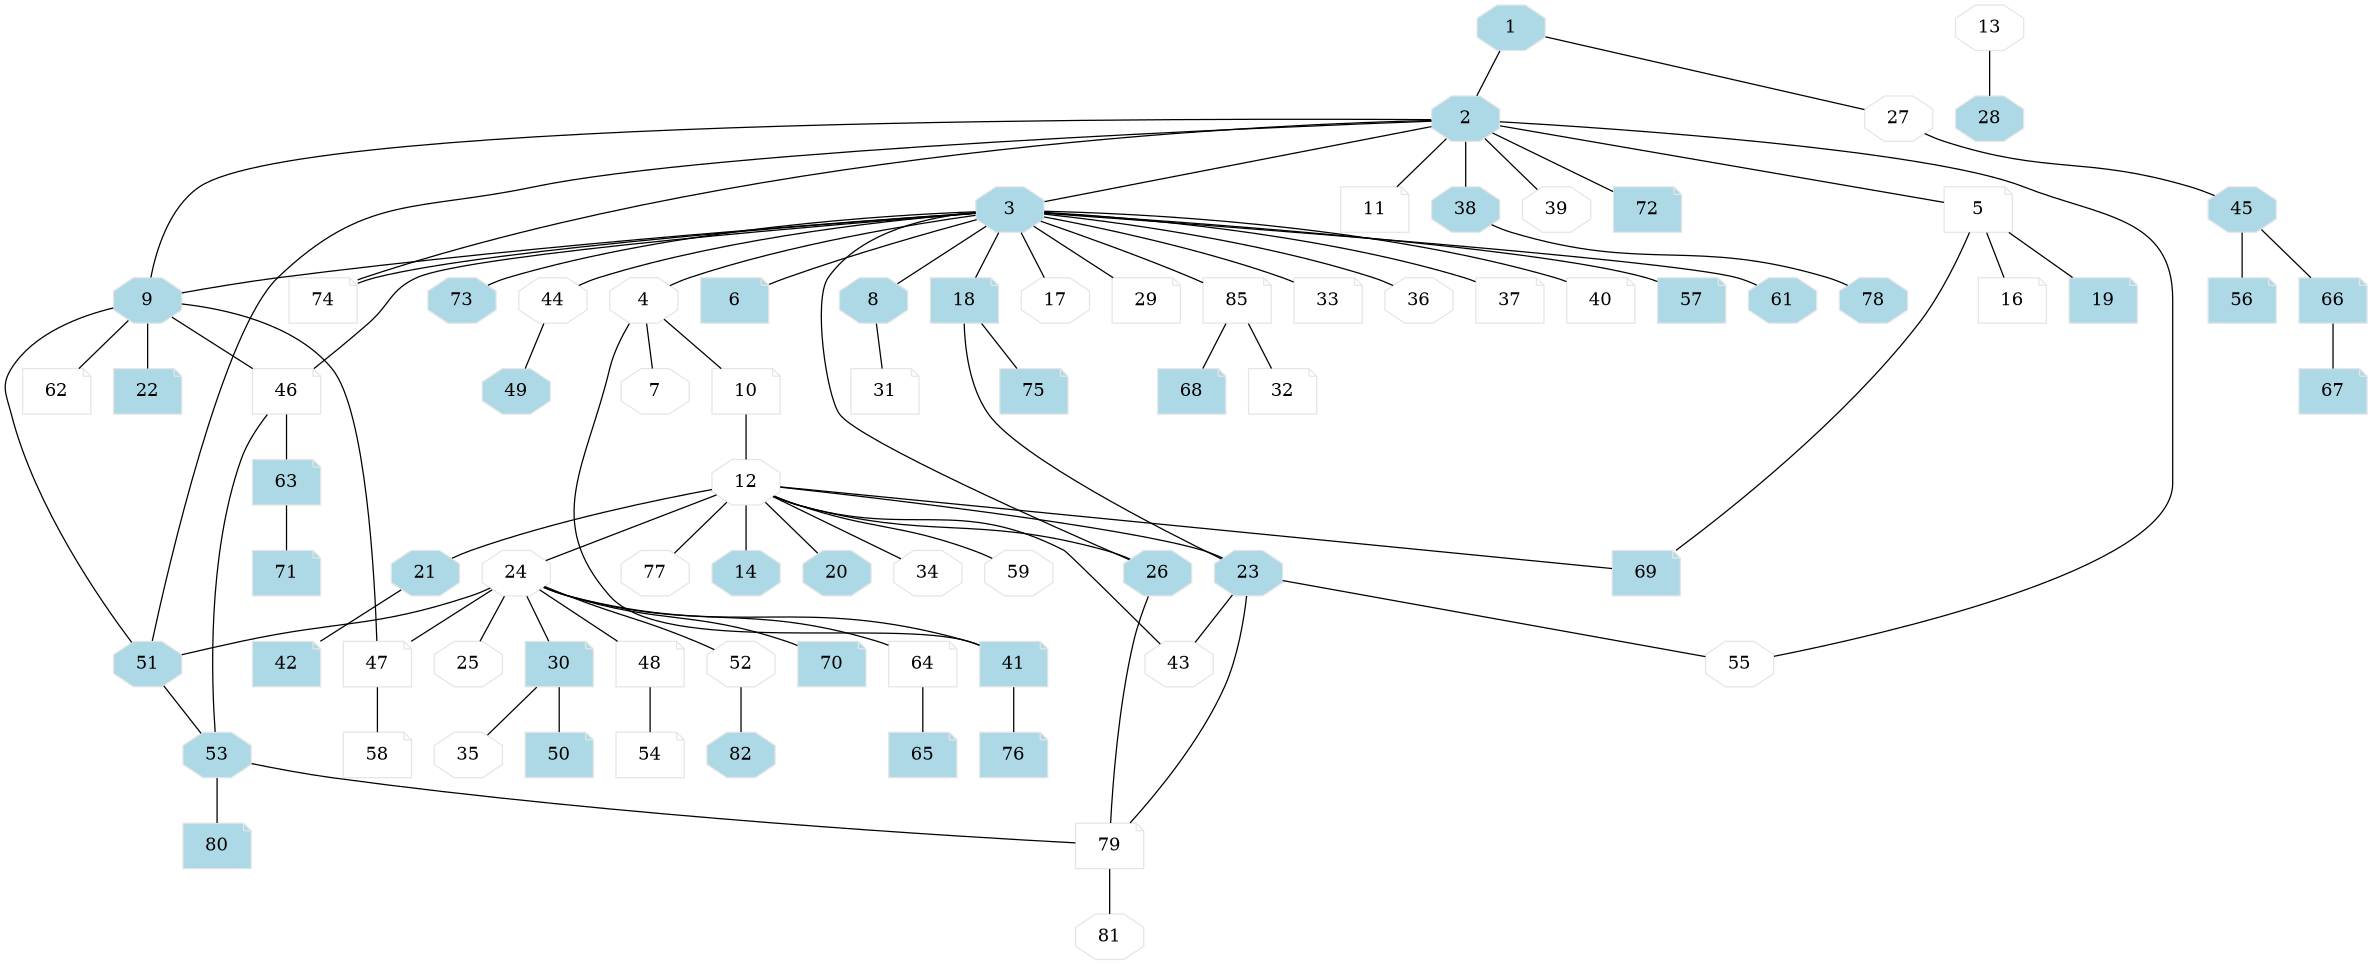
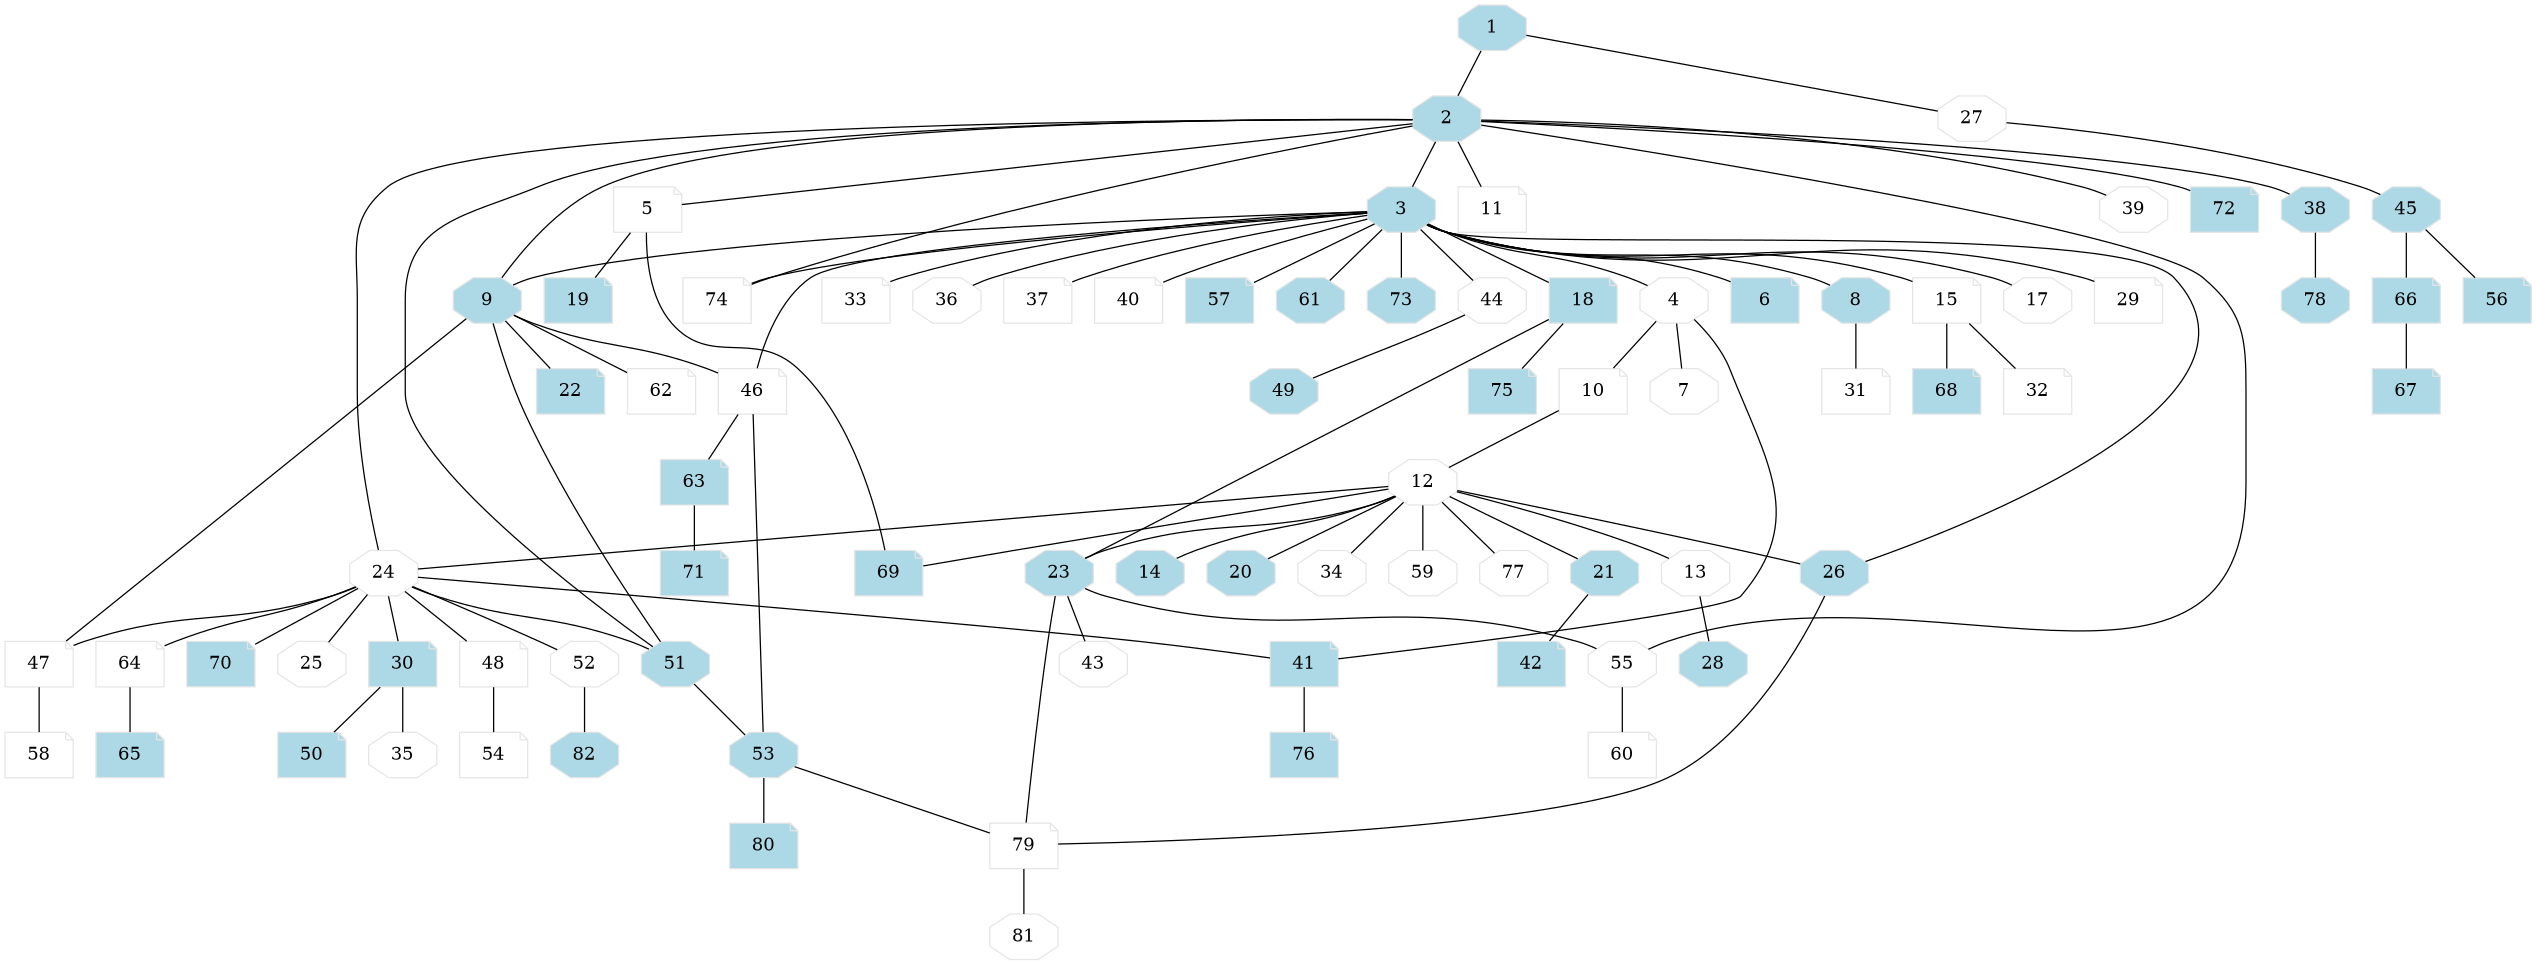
none -> (710, 136)
(1237, 300) -> (1947, 300)
(2012, 300) -> none
(1058, 548) -> (1564, 521)
none -> (1622, 755)
